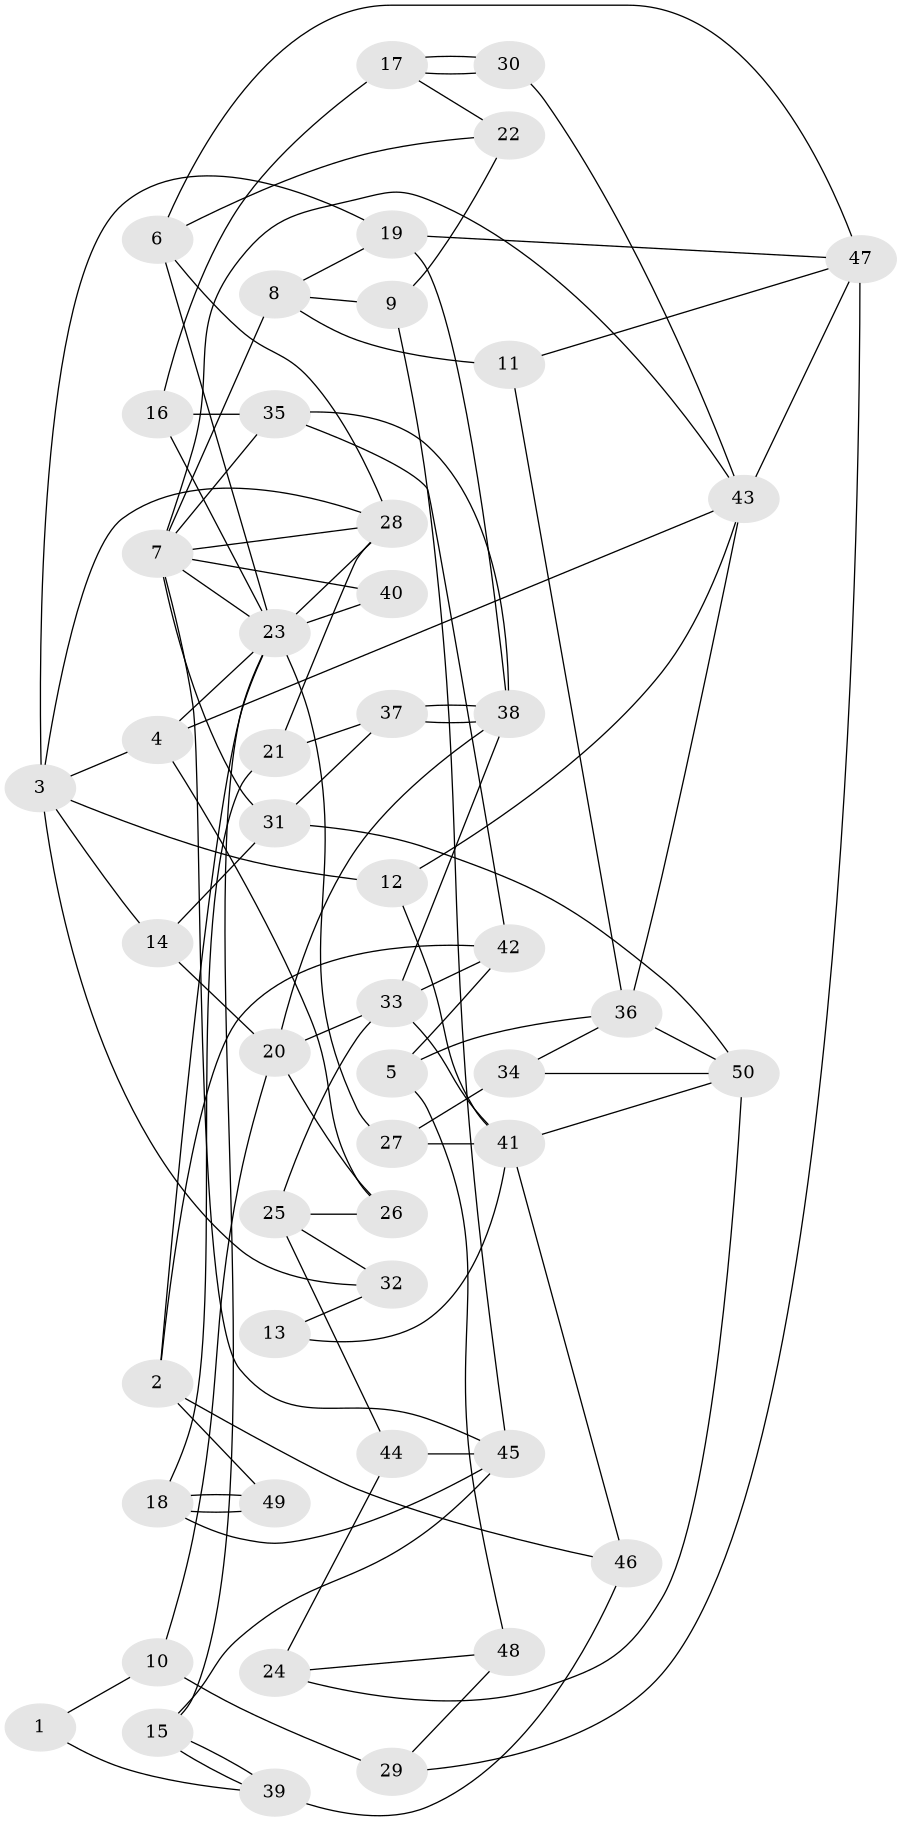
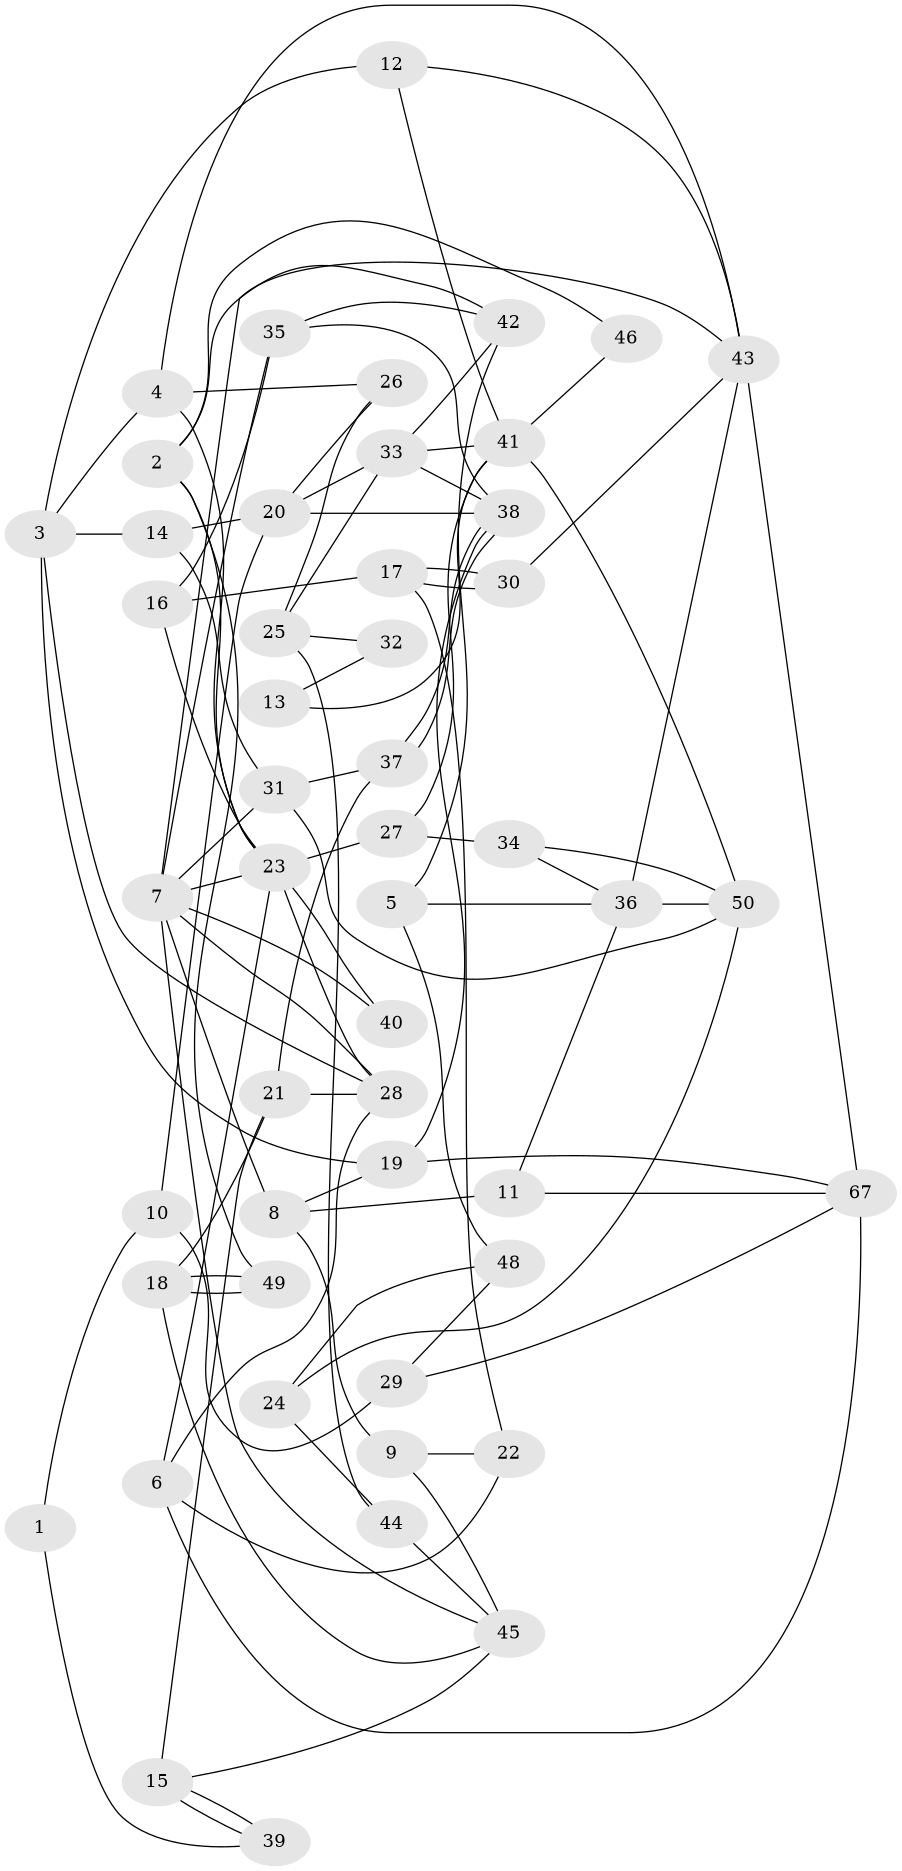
(861, 259) -> (861, 1193)
(131, 1104) -> none
(230, 1160) -> (200, 1468)
(483, 1772) -> none
